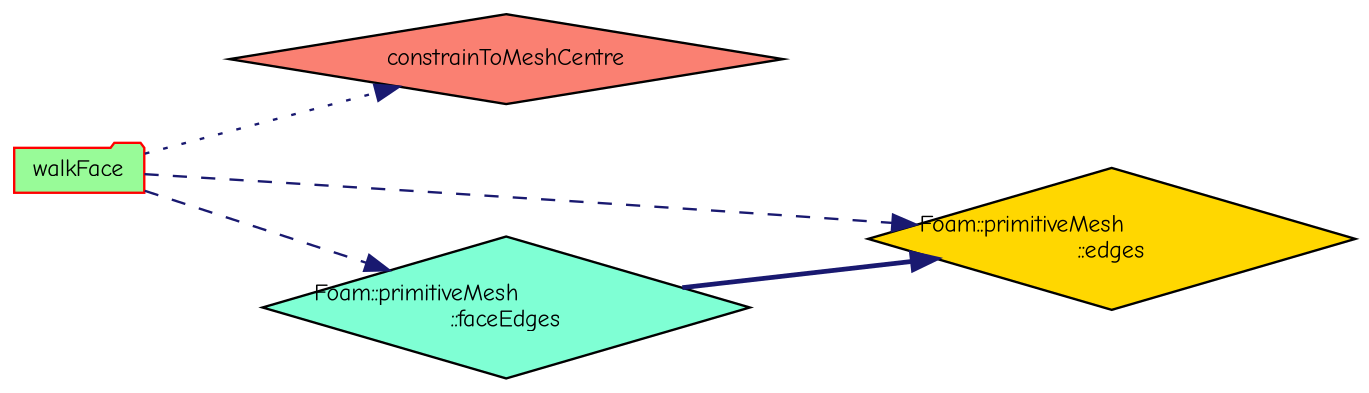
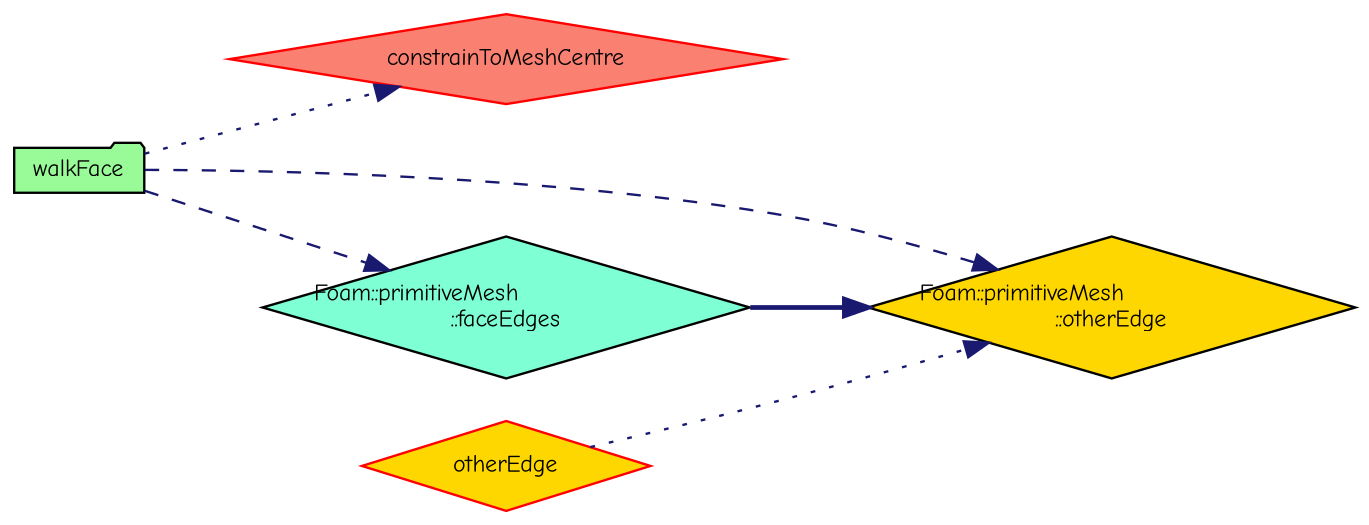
(506, 59) -> (506, 59)
(79, 170) -> (79, 170)
(1112, 239) -> (1112, 307)
none -> (506, 466)
